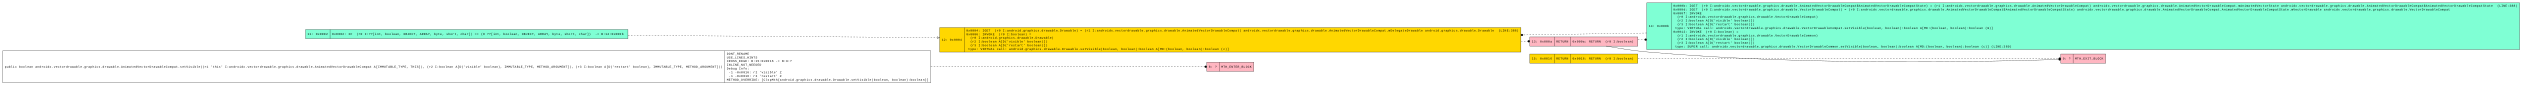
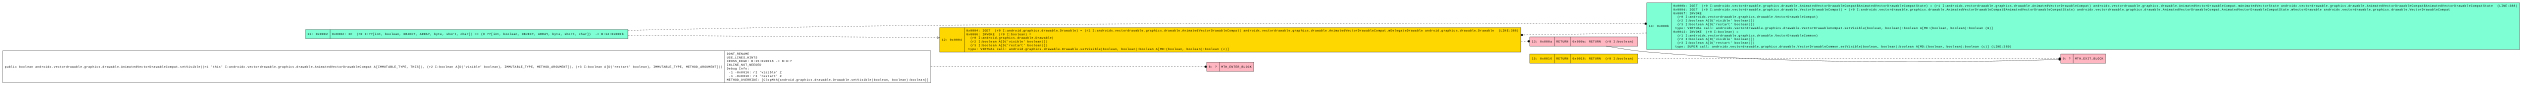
(1641, 40) -> (1136, 24)
